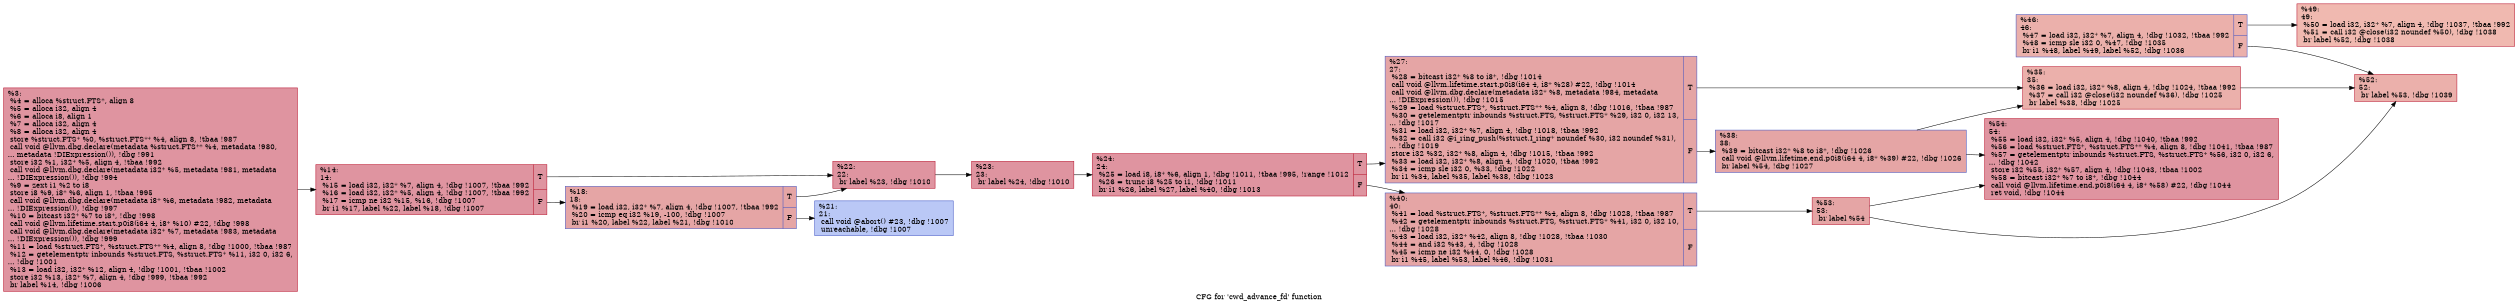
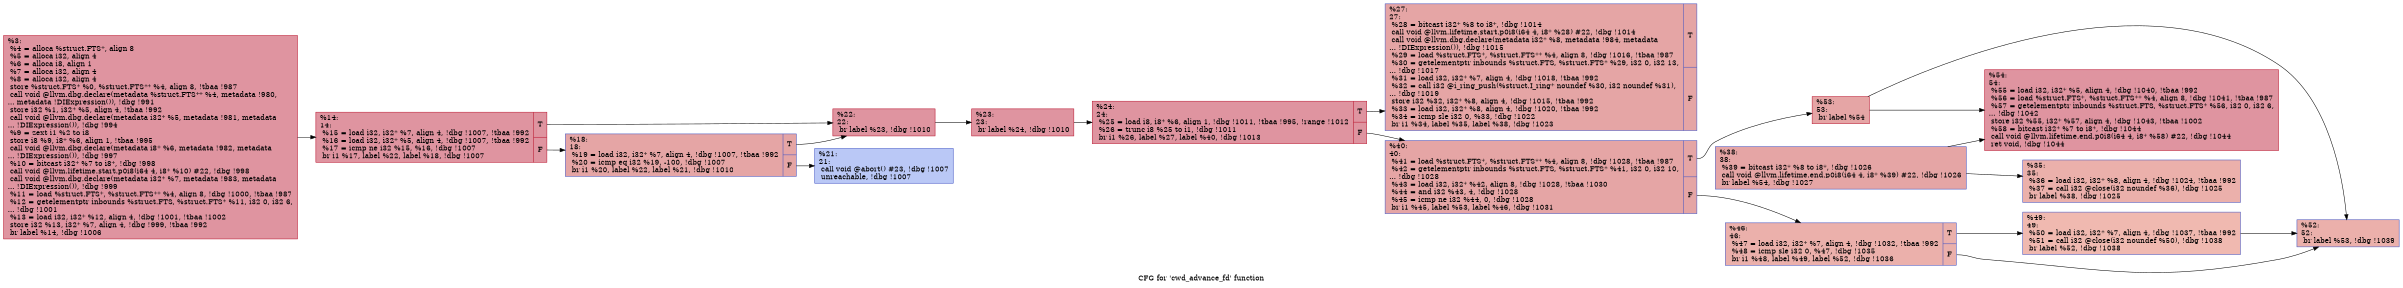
(2406, 25) -> (2132, 233)
(1857, 88) -> none
(2132, 88) -> (2132, 181)
(2295, 88) -> (2266, 233)
(2406, 88) -> (2348, 233)
(1703, 151) -> none
none -> (1748, 203)
